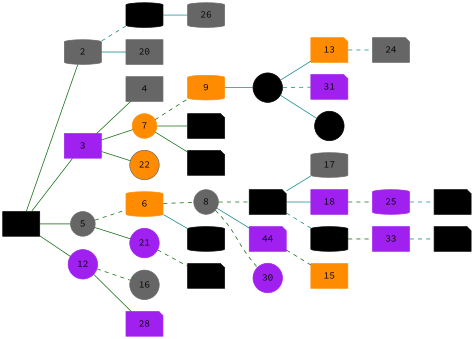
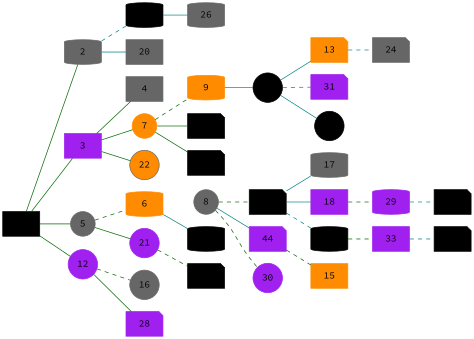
(391, 202) -> (391, 202)
(178, 203) -> none
